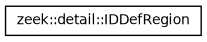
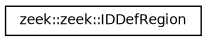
(103, 21) -> (103, 21)
